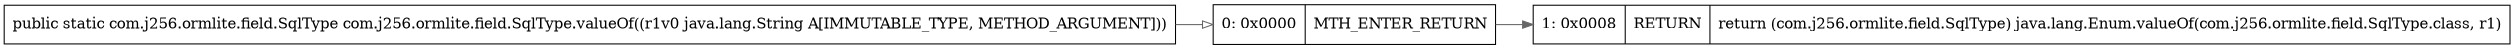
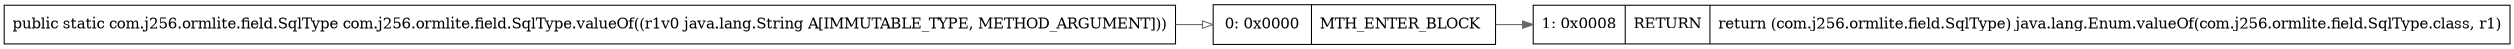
(1400, 24) -> (1400, 24)
